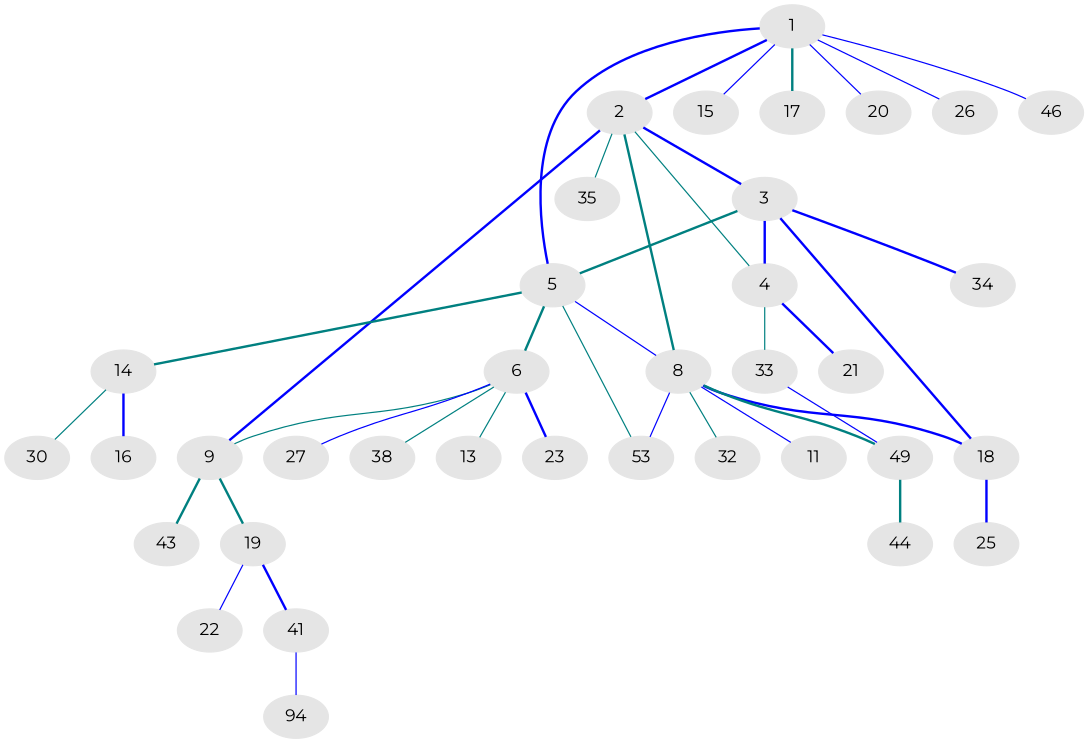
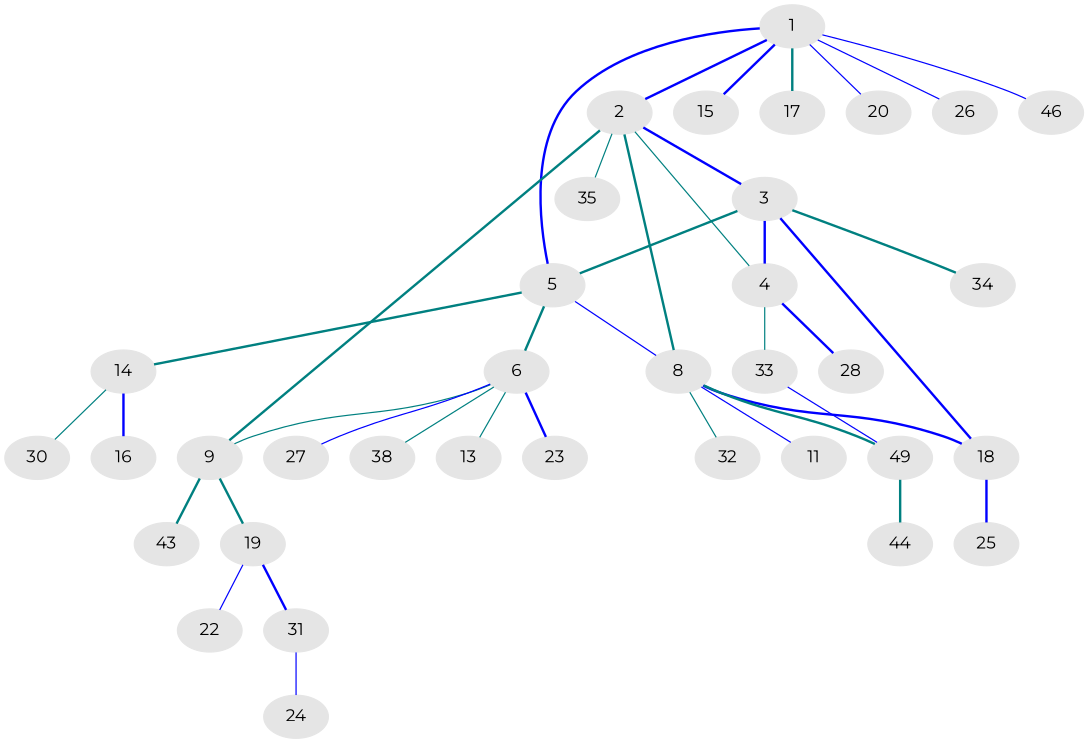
(749, 69) -> (749, 69)
(874, 241) -> (874, 241)
(415, 285) -> (415, 285)
(851, 372) -> (851, 372)
(641, 458) -> none
(296, 630) -> (296, 630)
(296, 717) -> (296, 717)
